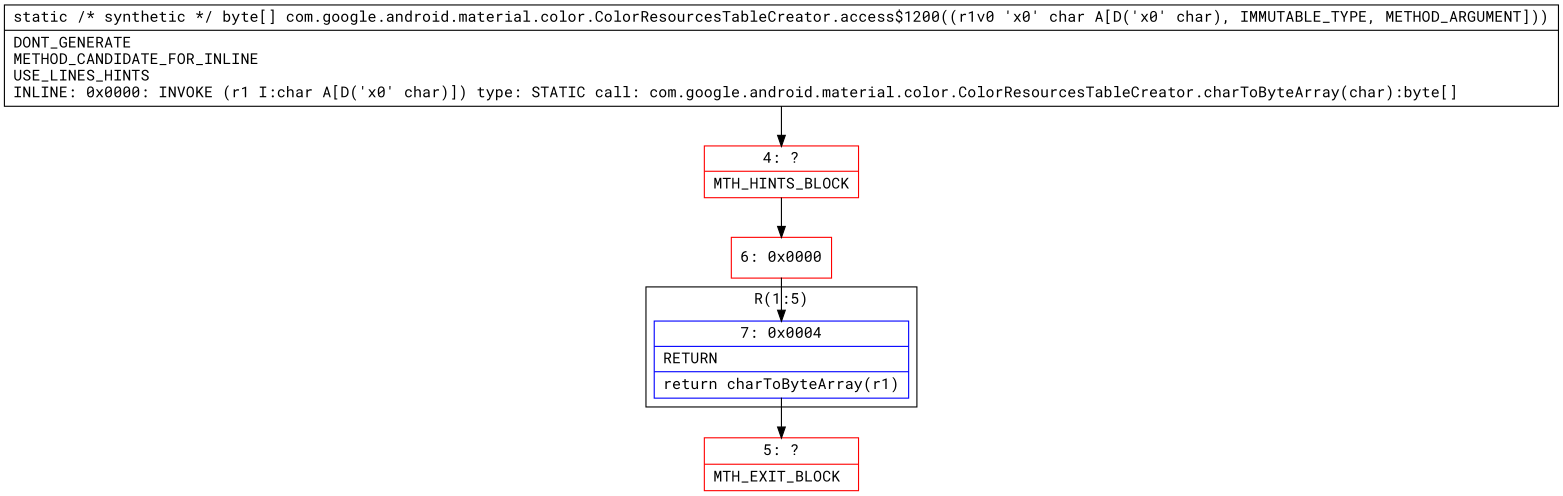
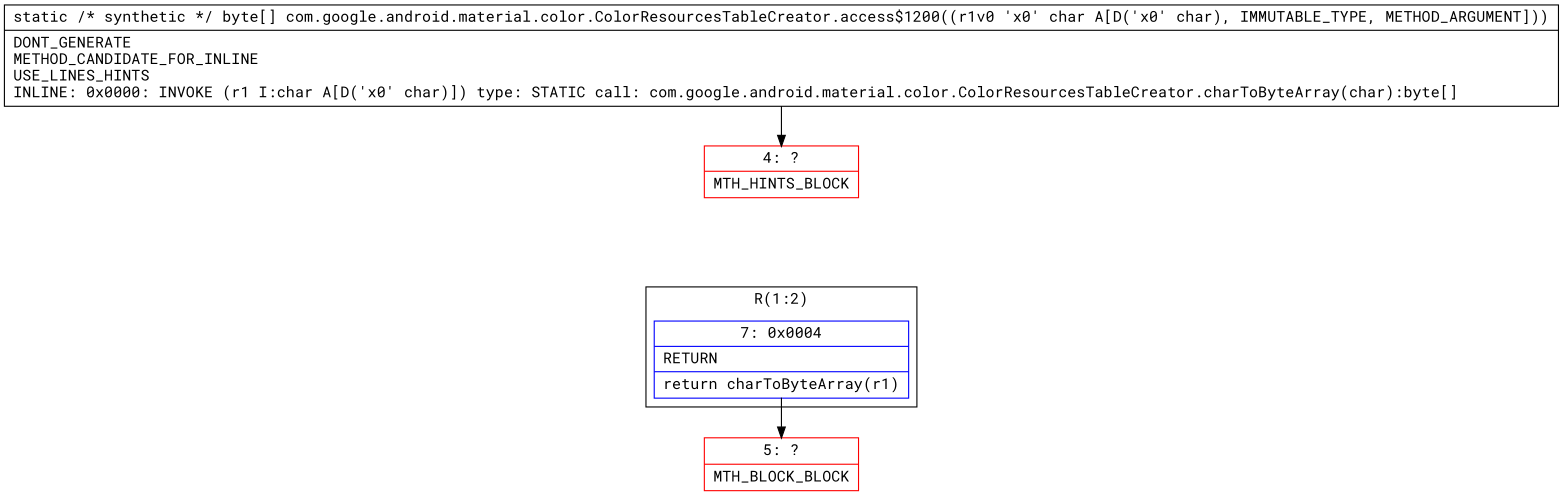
(781, 258) -> none
(781, 300) -> (781, 300)
(777, 477) -> (781, 477)
